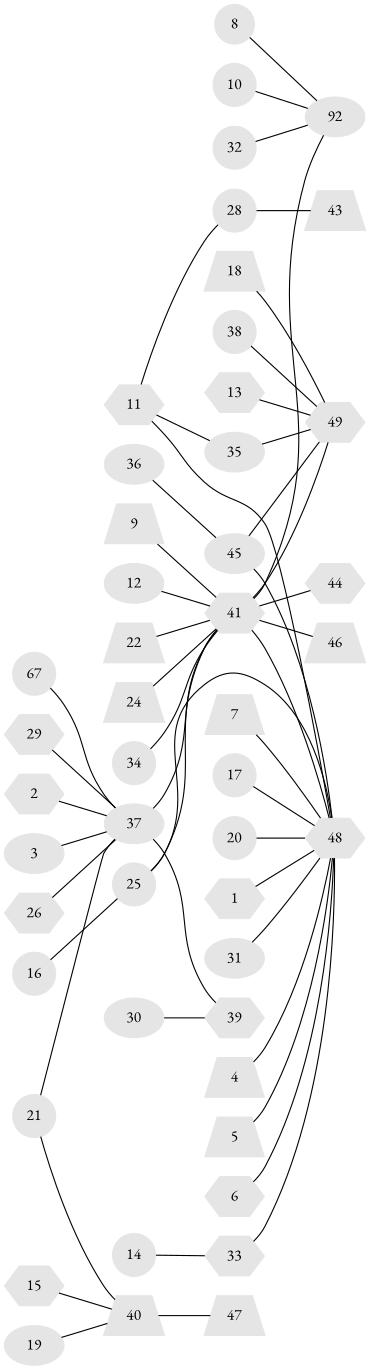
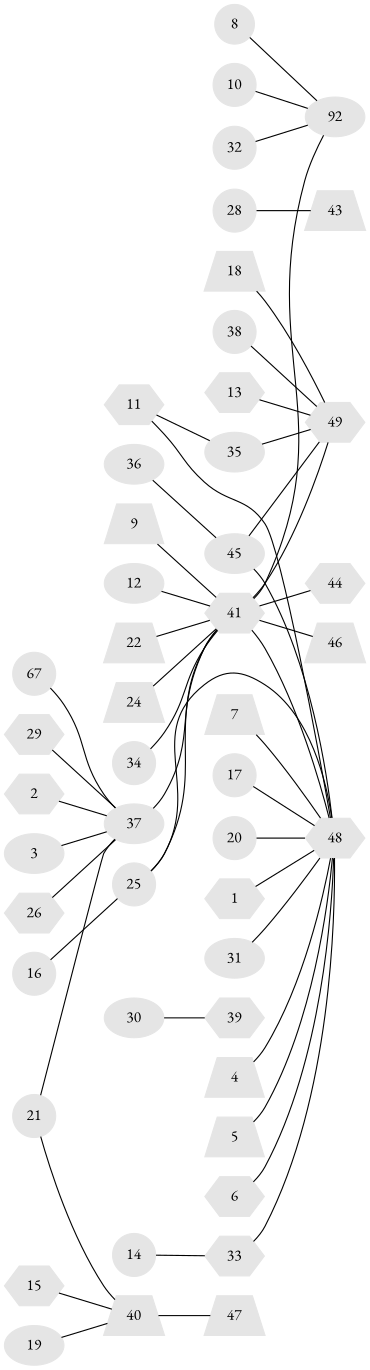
(172, 301) -> none
(184, 921) -> none
